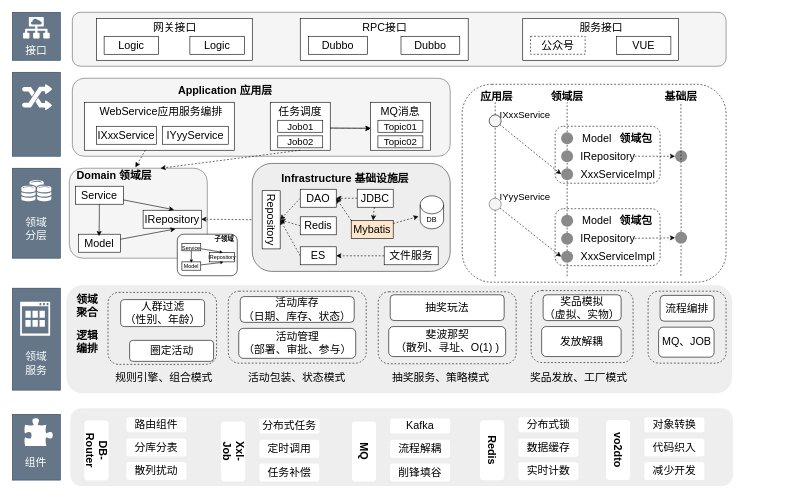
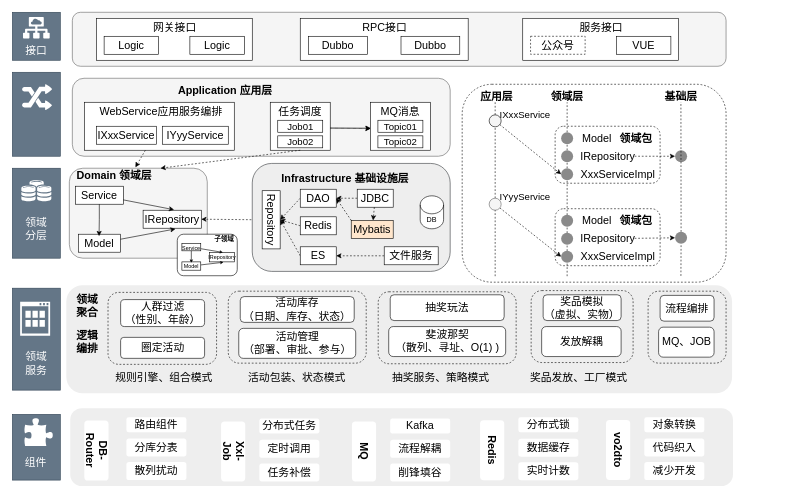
(410, 219) -> none
(172, 351) -> (163, 348)
